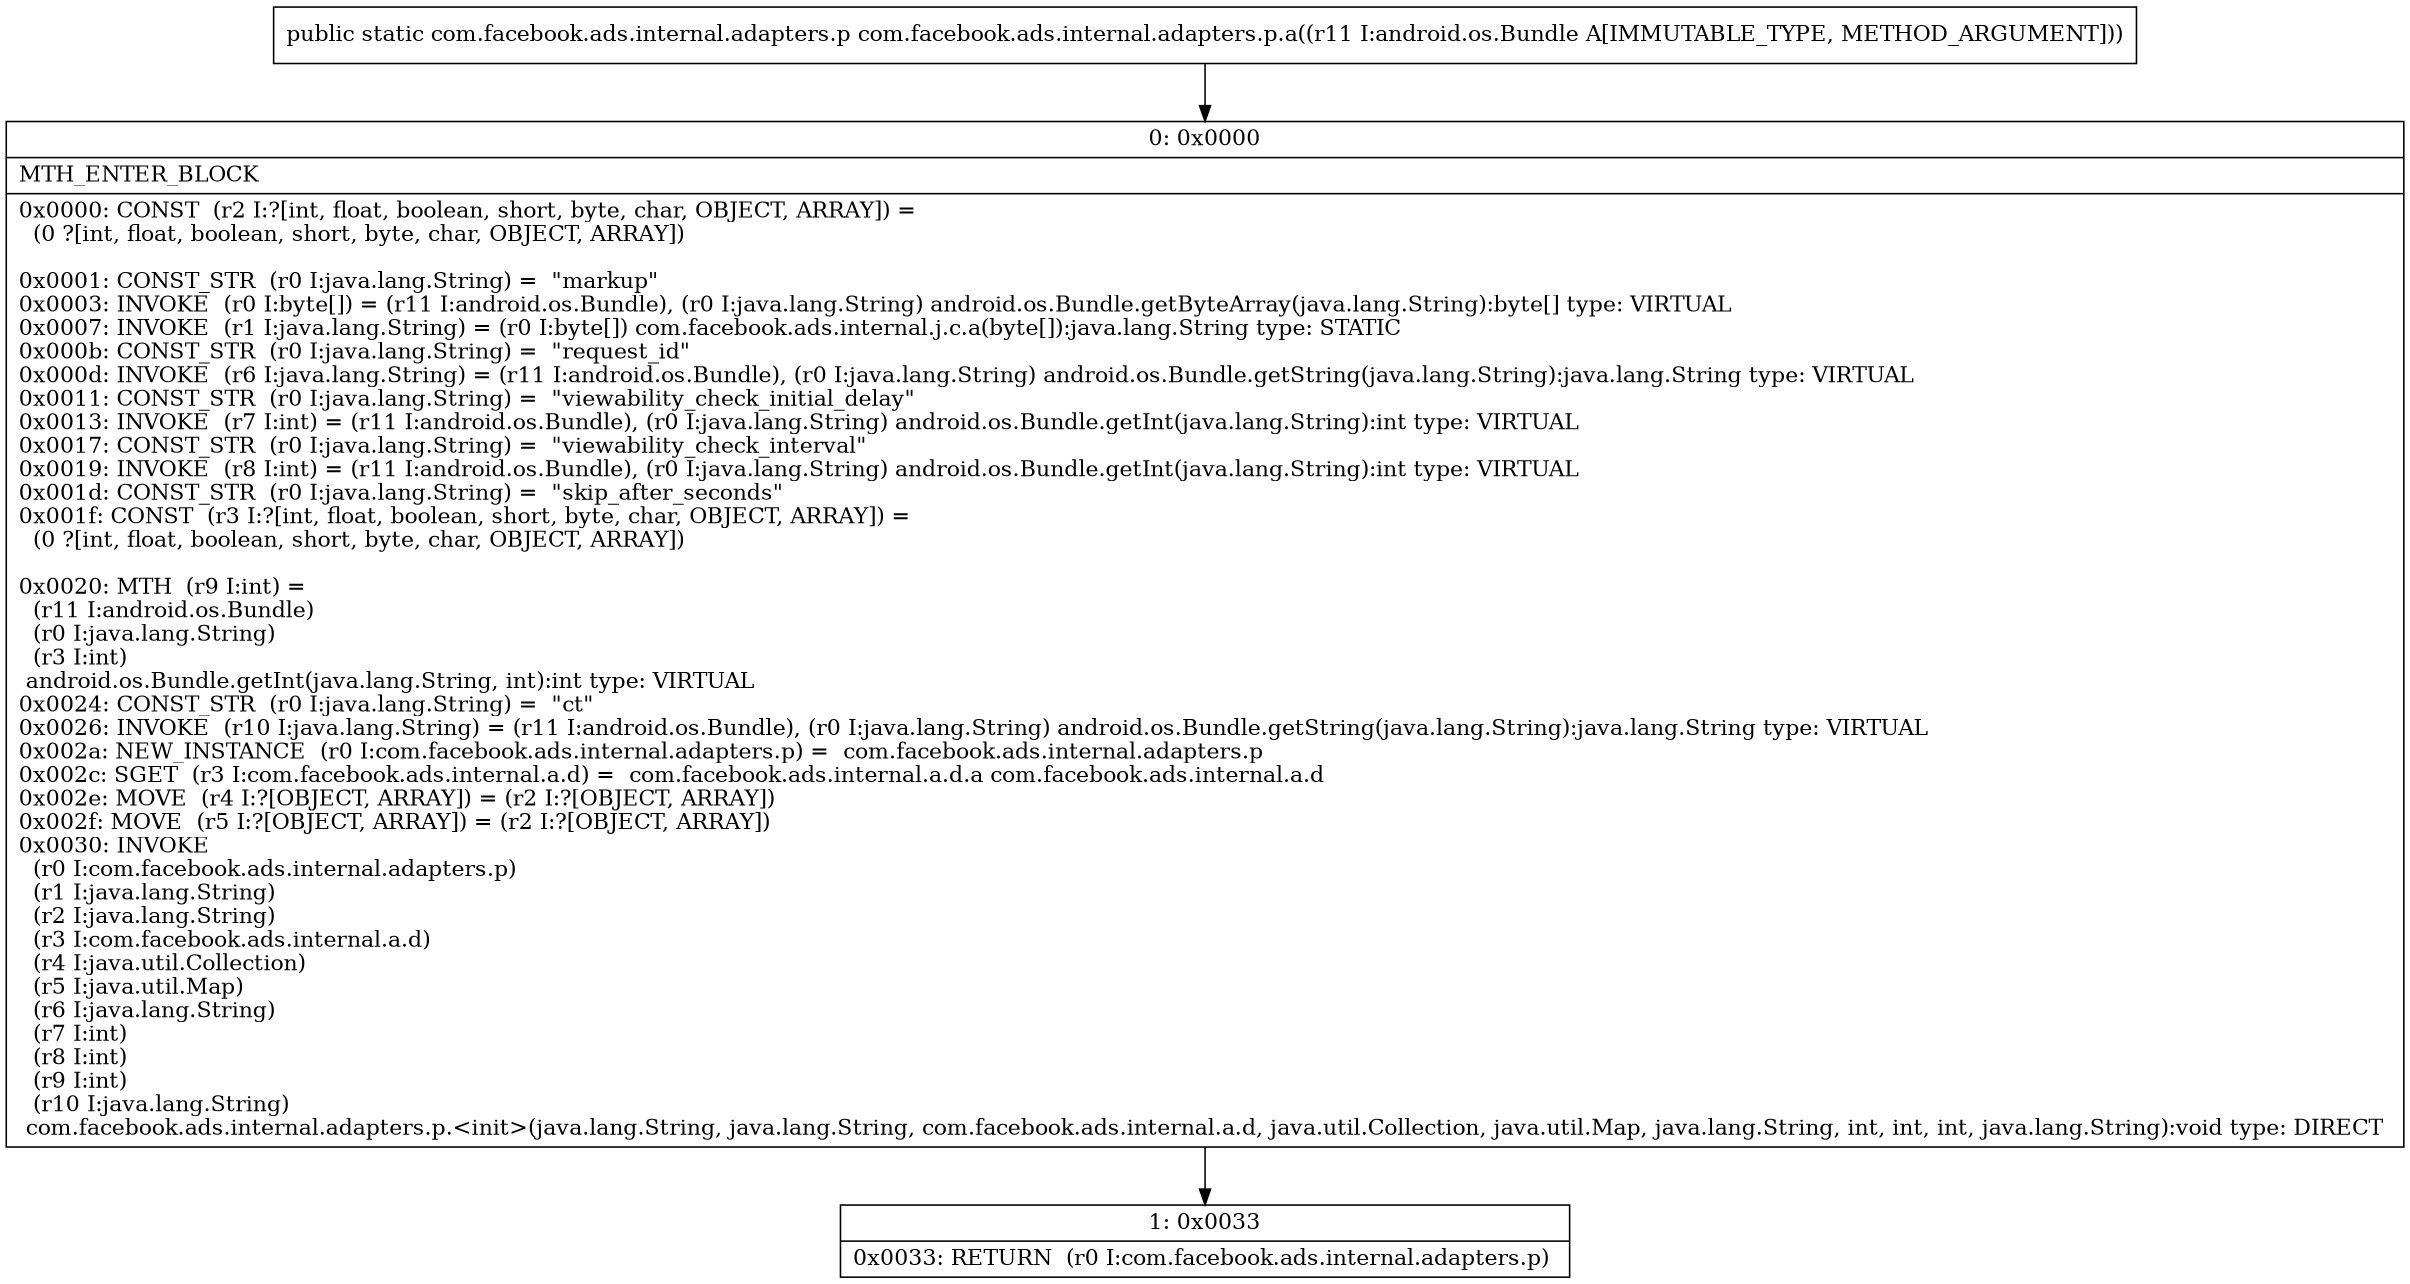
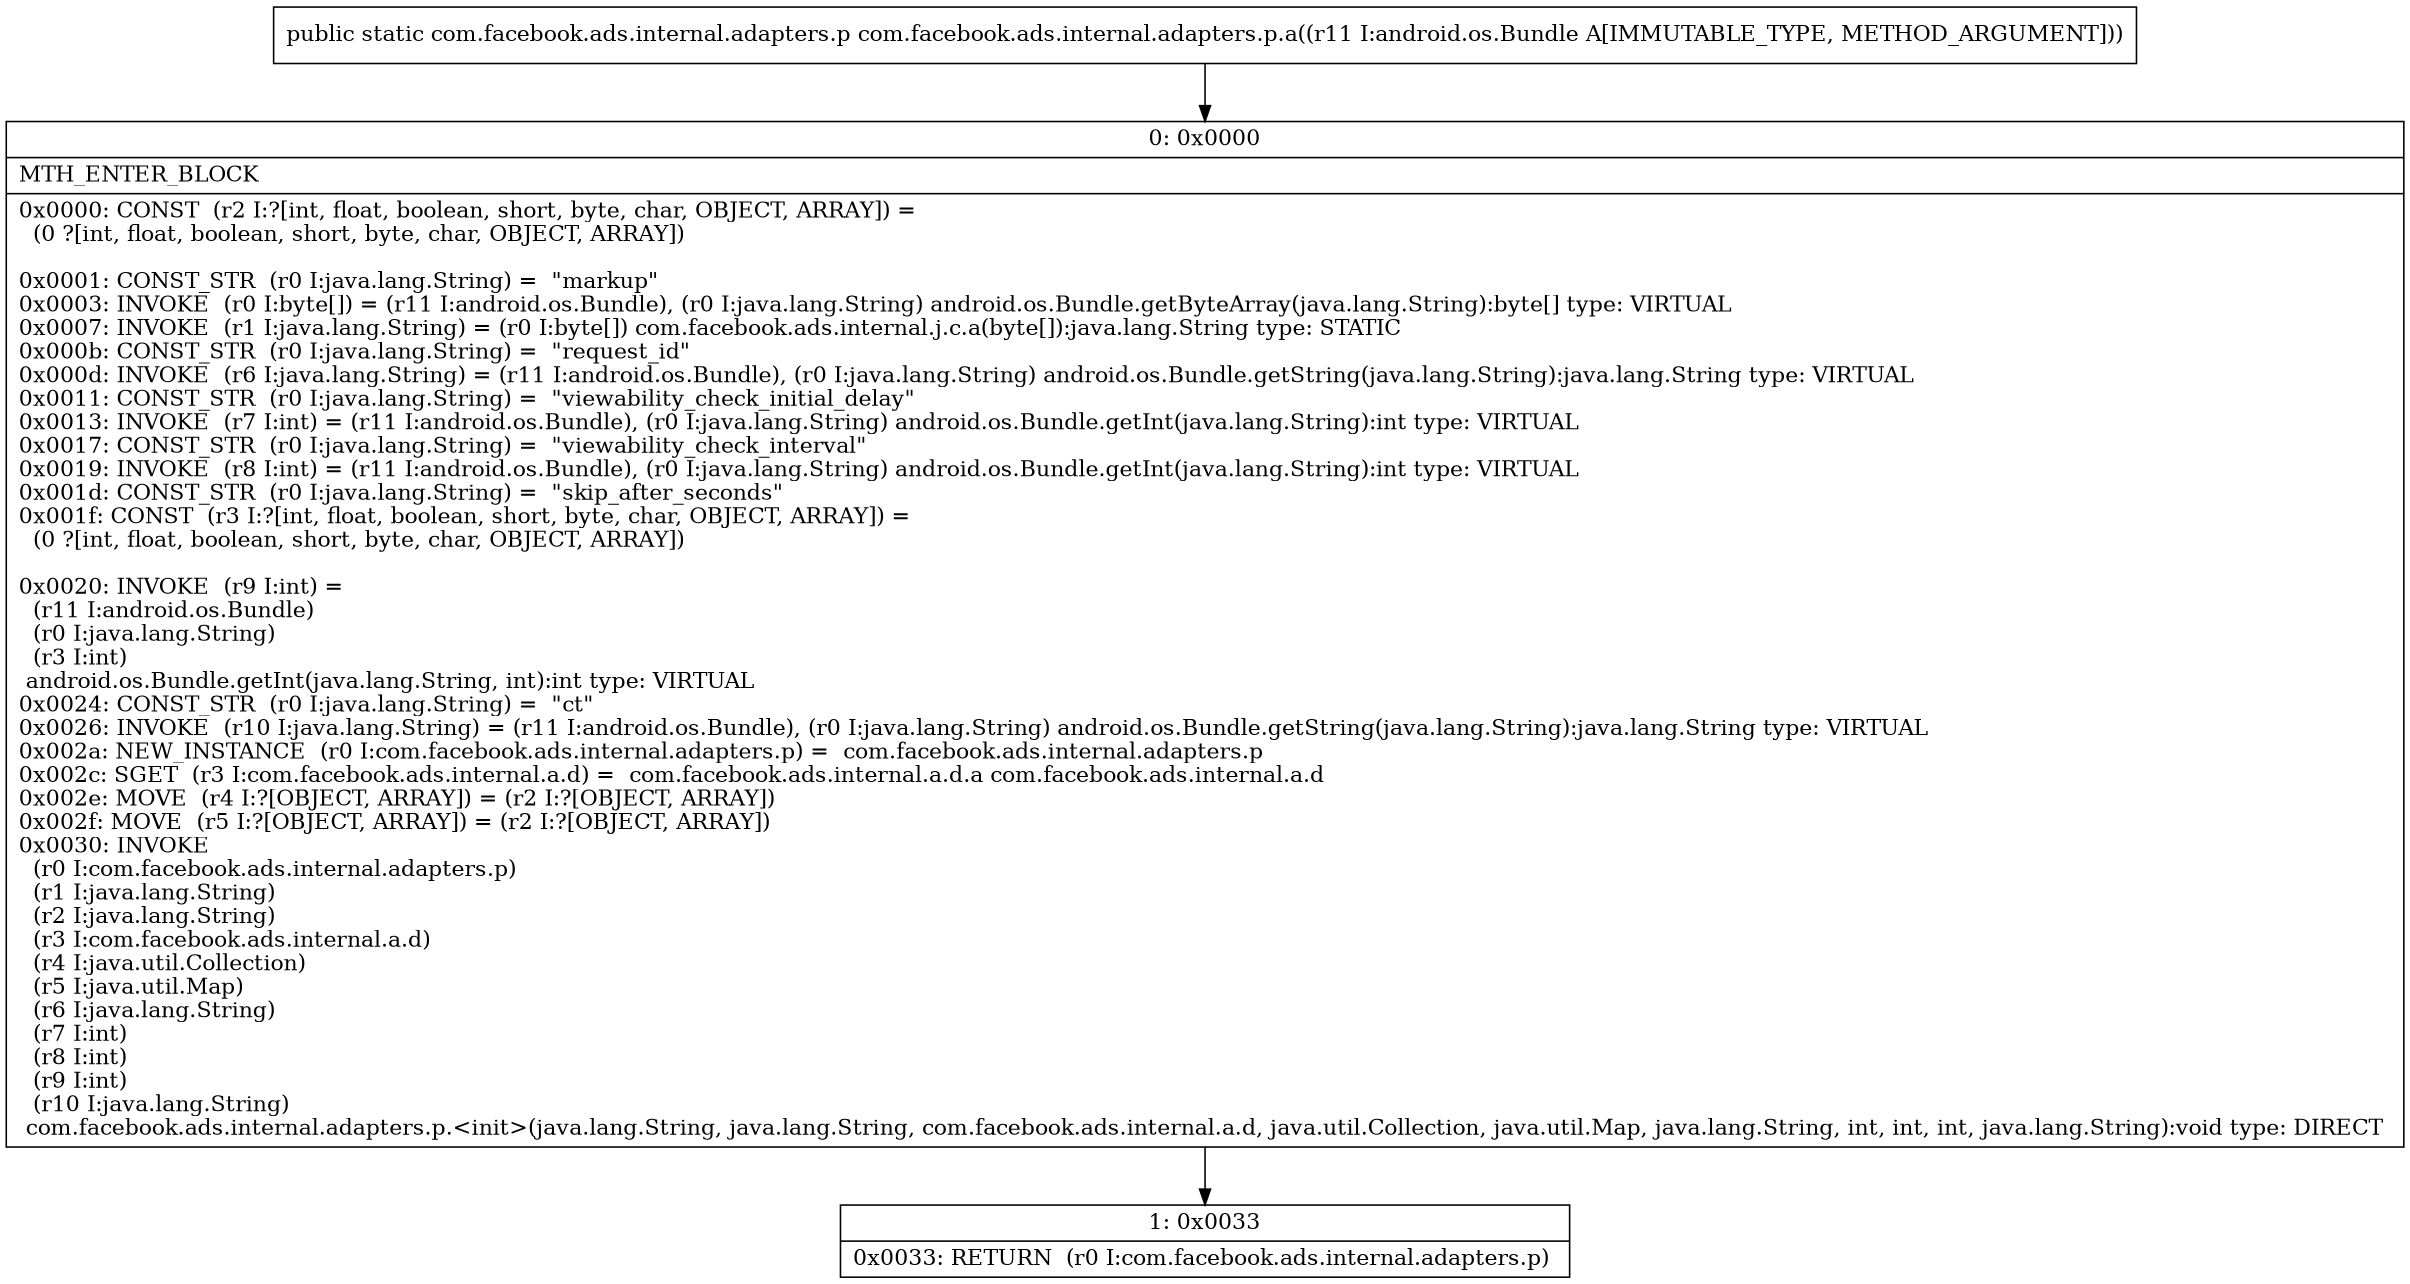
(166, 587) -> (185, 587)
